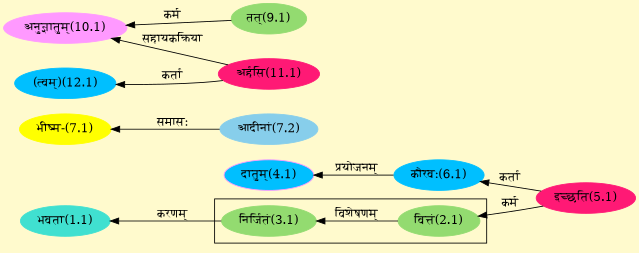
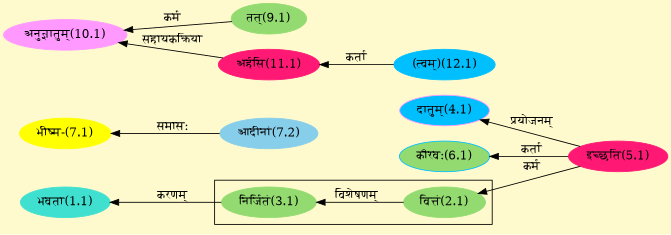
(174, 84) -> (361, 65)
(358, 175) -> (534, 134)
(439, 175) -> (445, 156)
